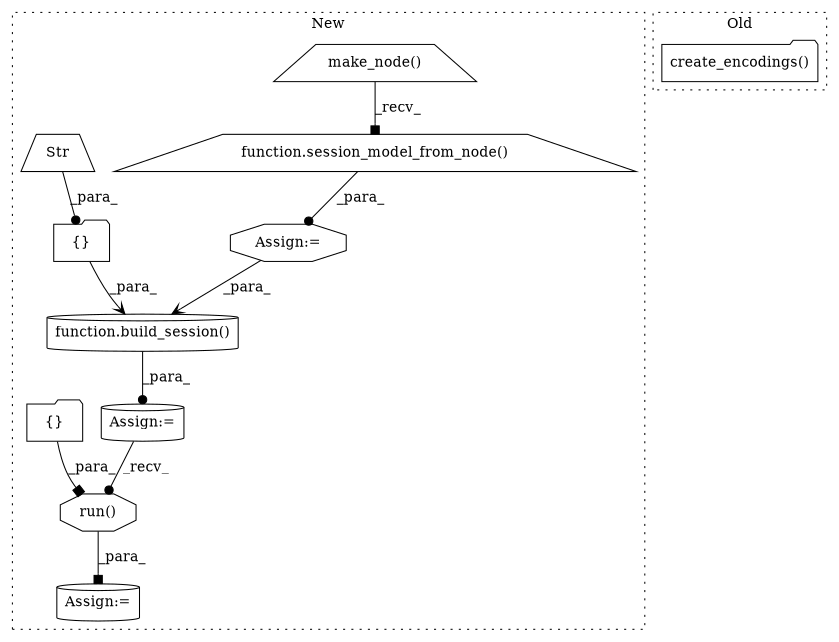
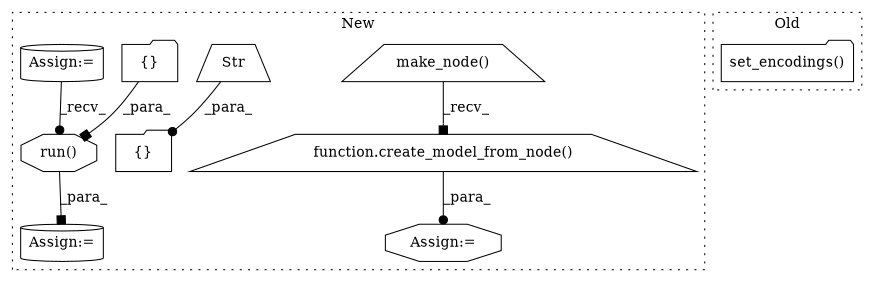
(740, 63) -> (787, 63)
(375, 153) -> (443, 153)
(143, 333) -> none
